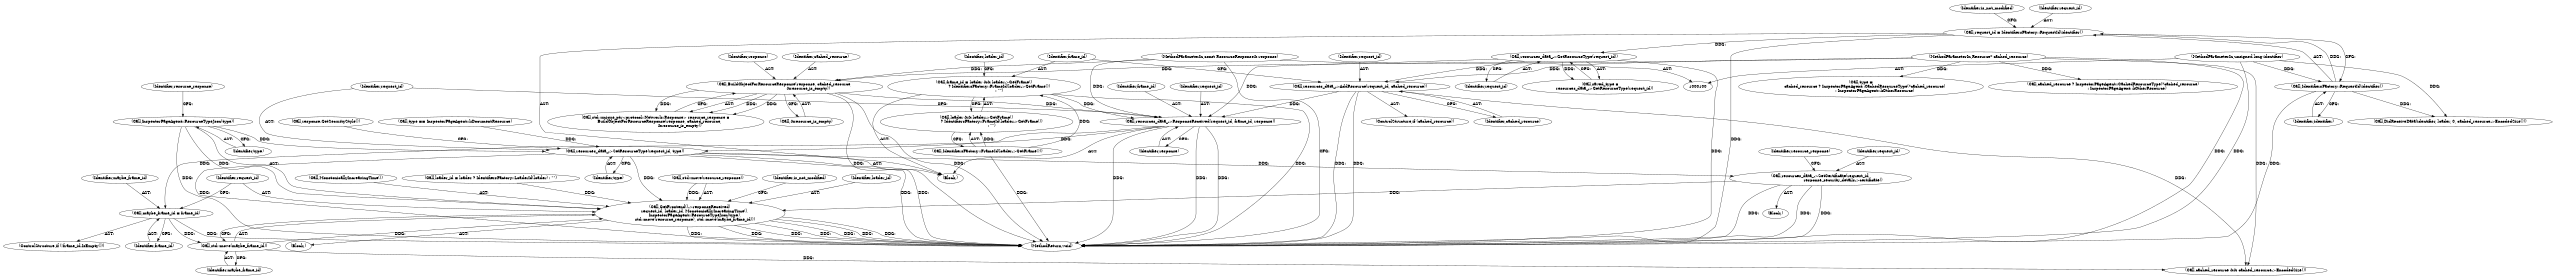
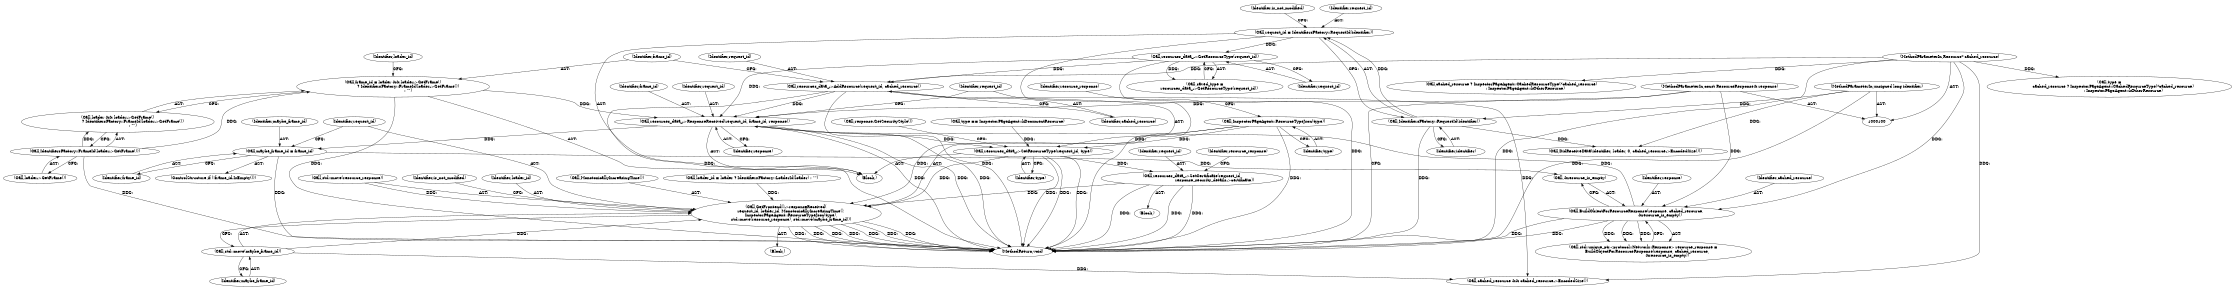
none -> (1936, 103)
(1415, 122) -> none
none -> (40, 178)
(181, 233) -> (972, 158)
